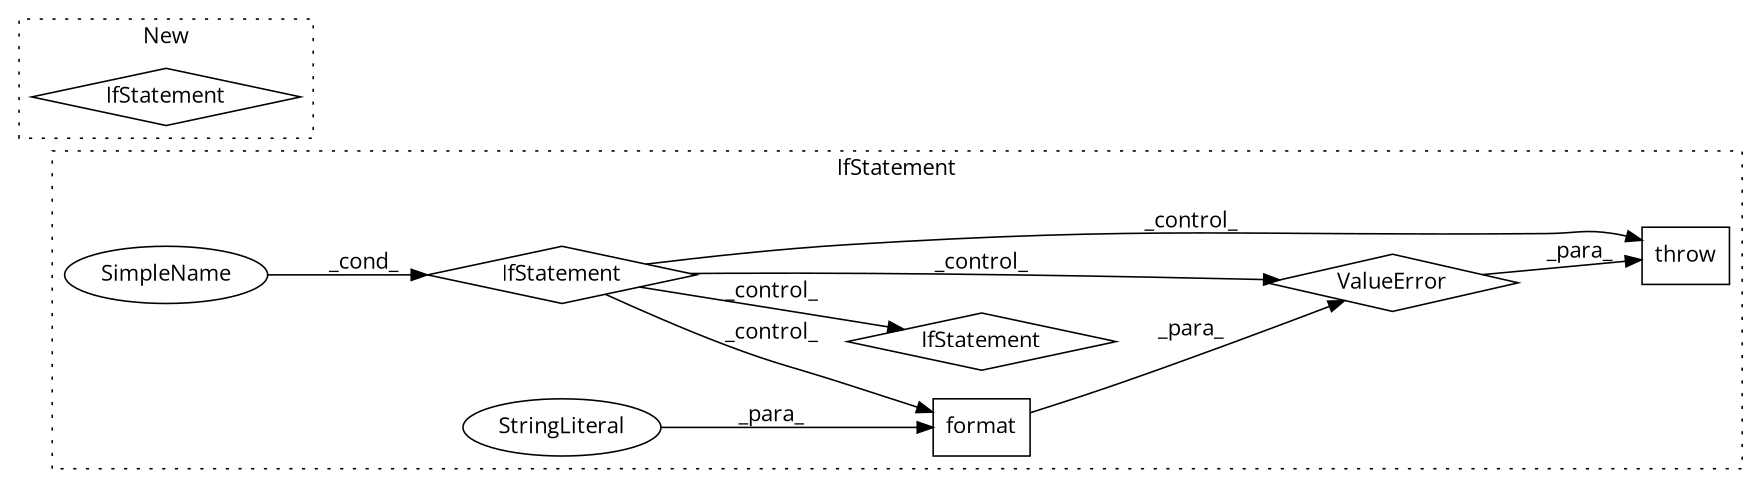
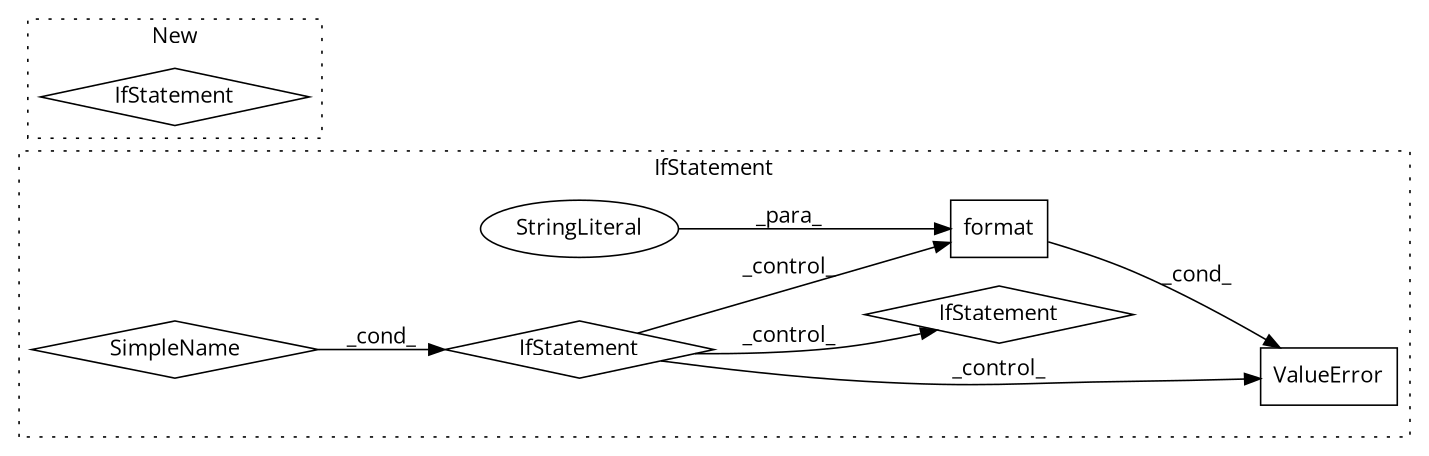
(1686, 256) -> none
(166, 275) -> (175, 350)
(1393, 283) -> (1329, 377)
(1191, 330) -> (1197, 276)
